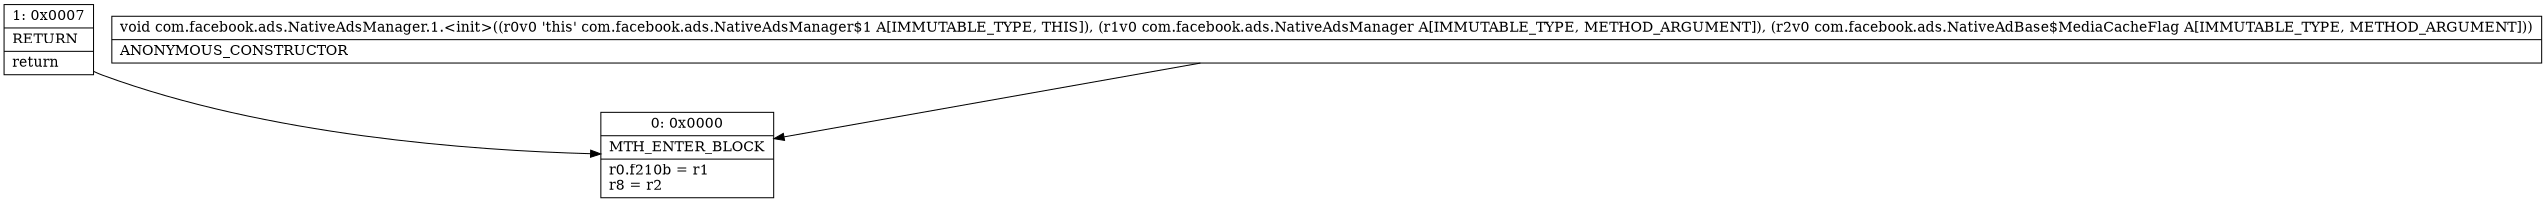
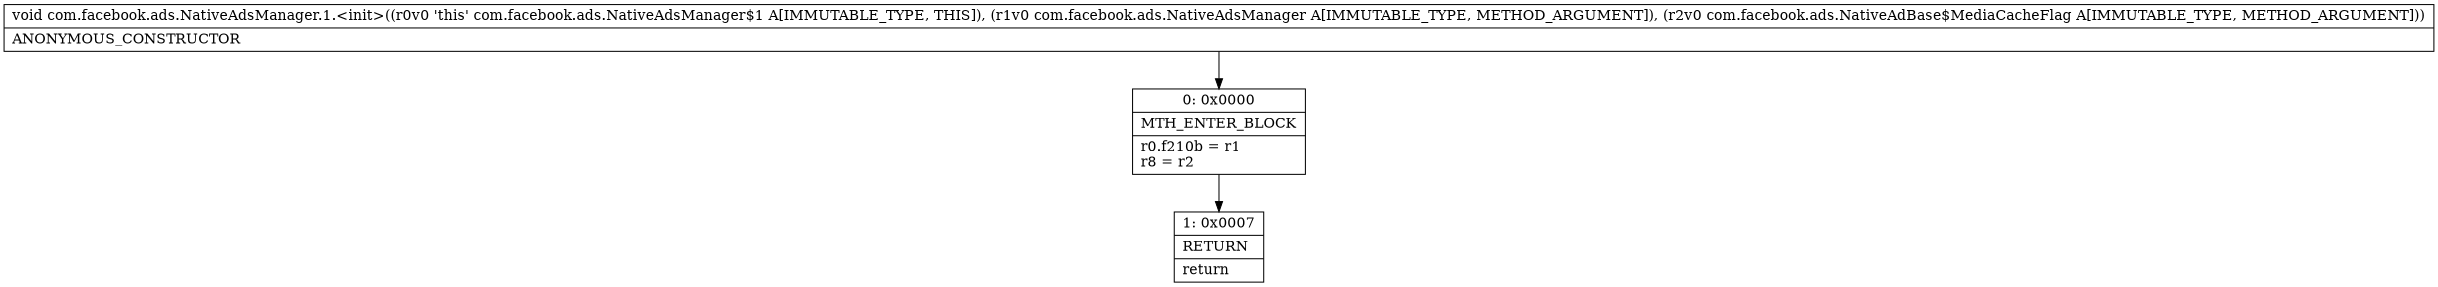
(339, 132) -> (1219, 188)
